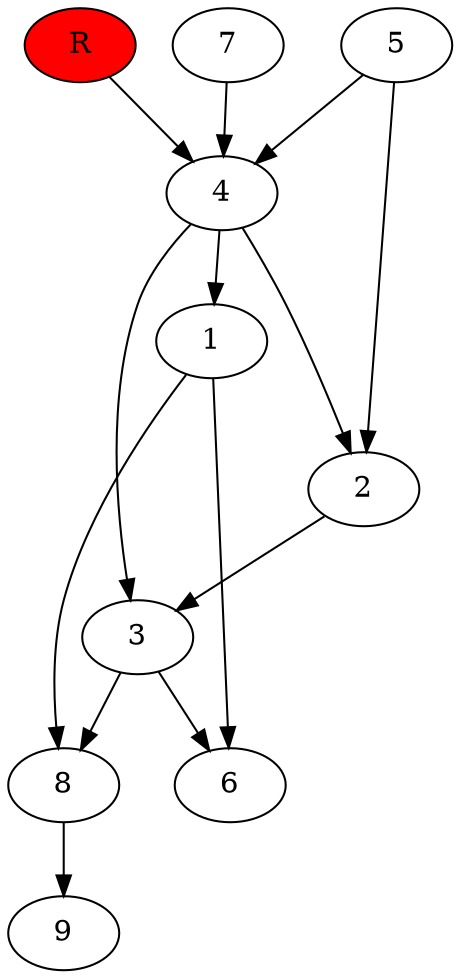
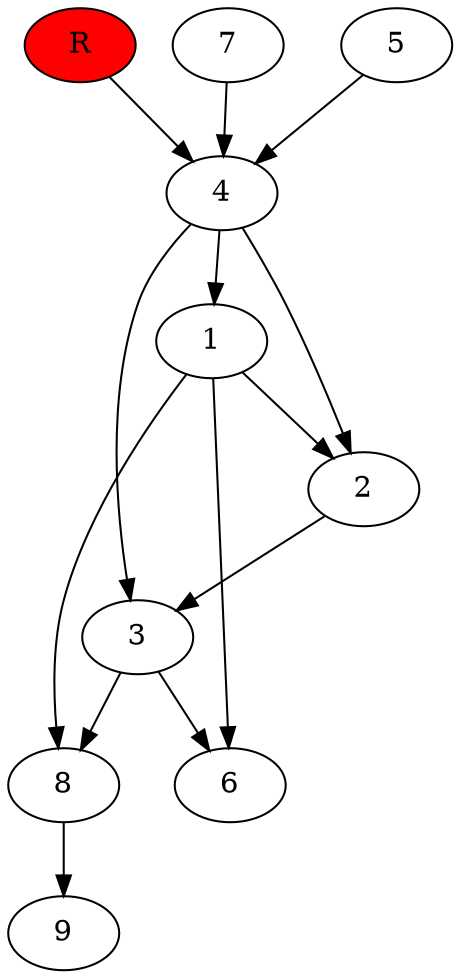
(381, 257) -> (280, 408)
